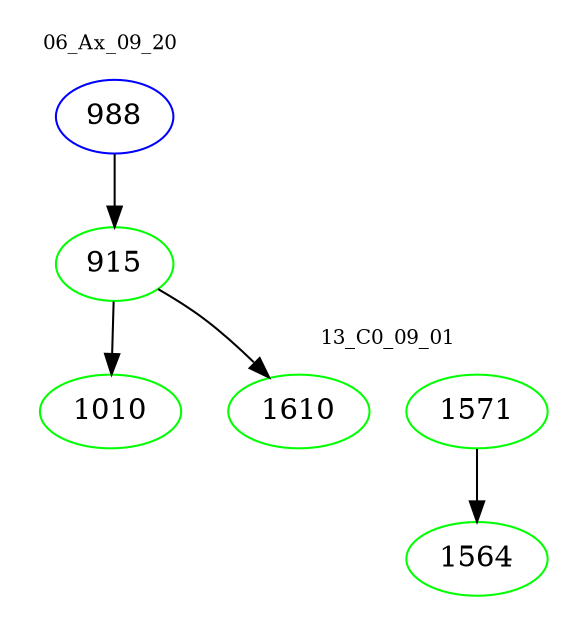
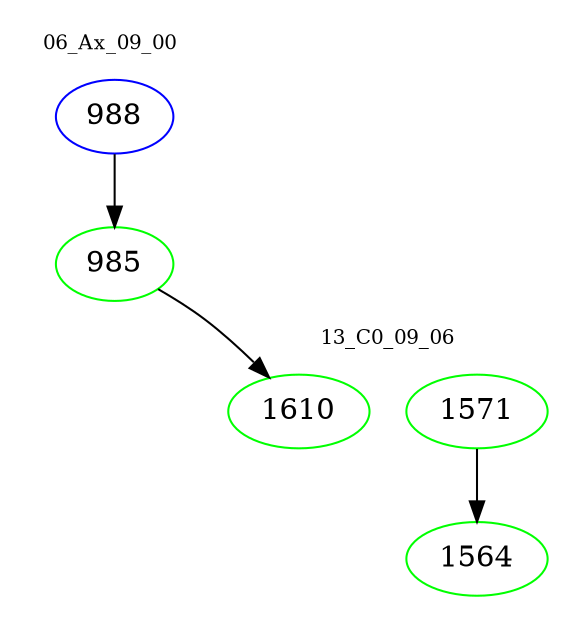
(111, 44) -> (111, 44)
(115, 264) -> (115, 264)
(388, 339) -> (388, 339)
(111, 411) -> none
